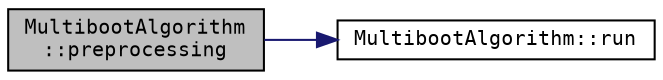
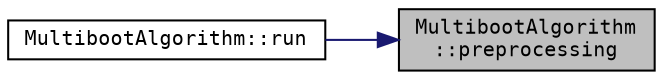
(291, 40) -> (351, 40)
